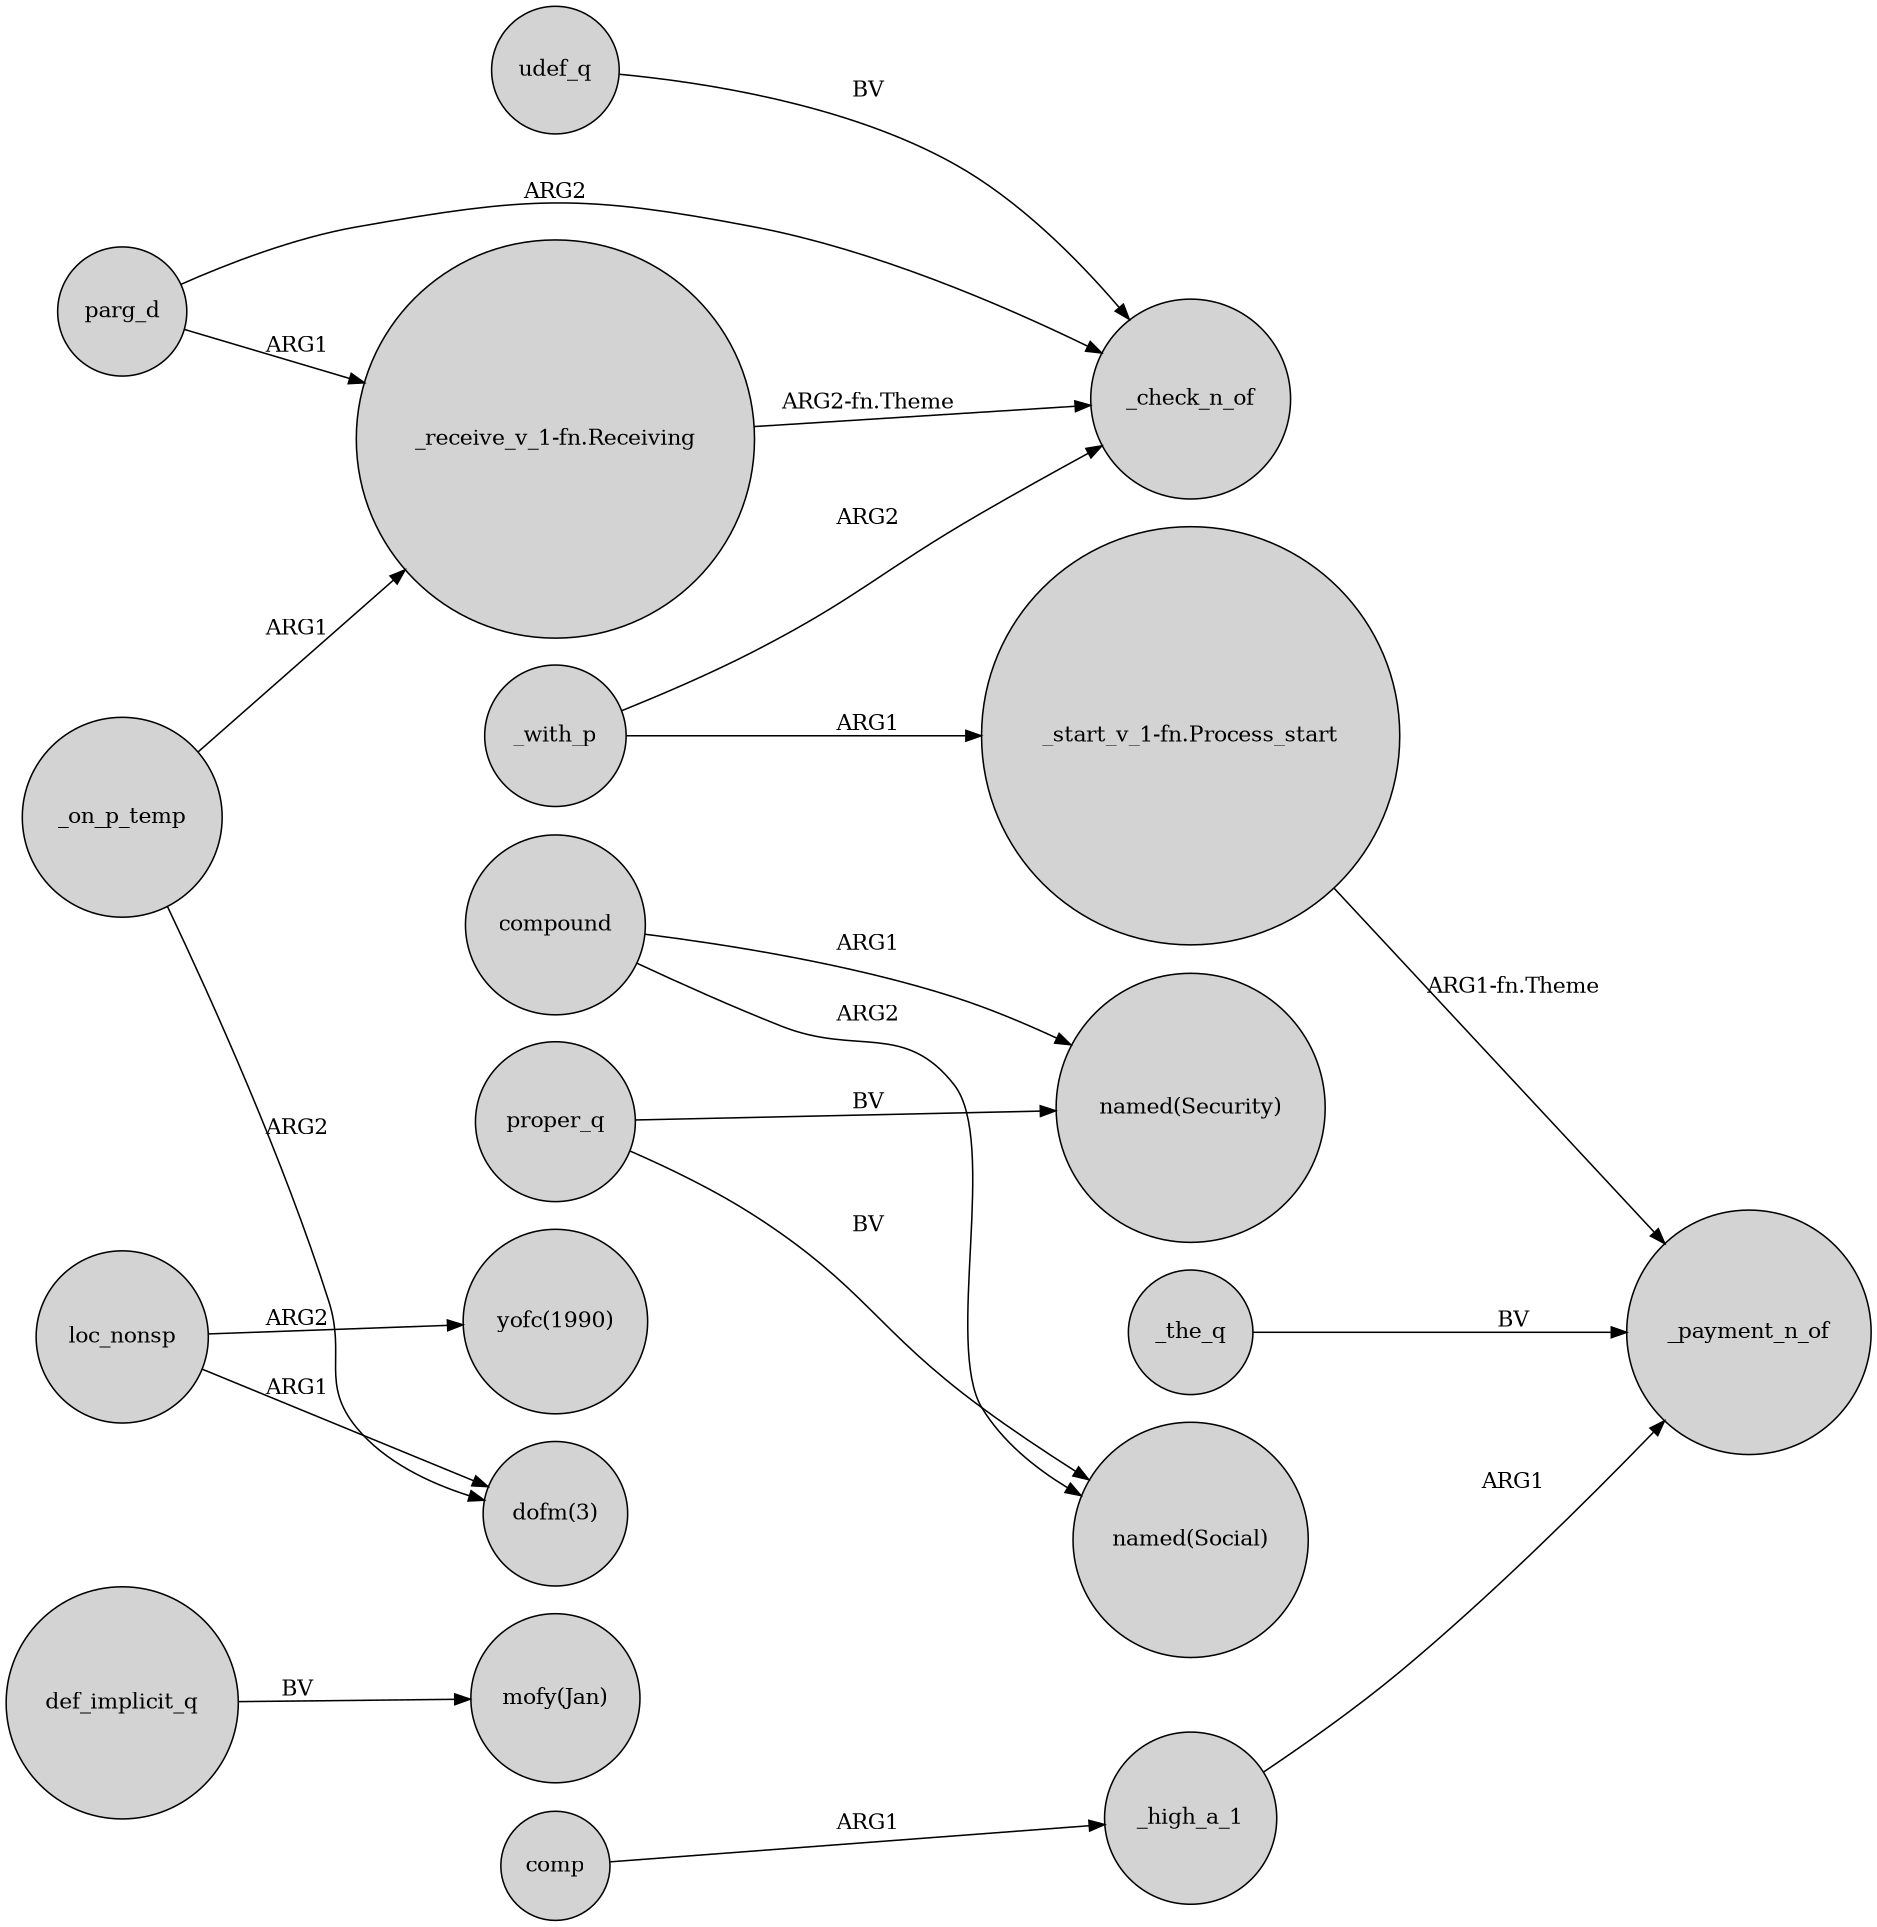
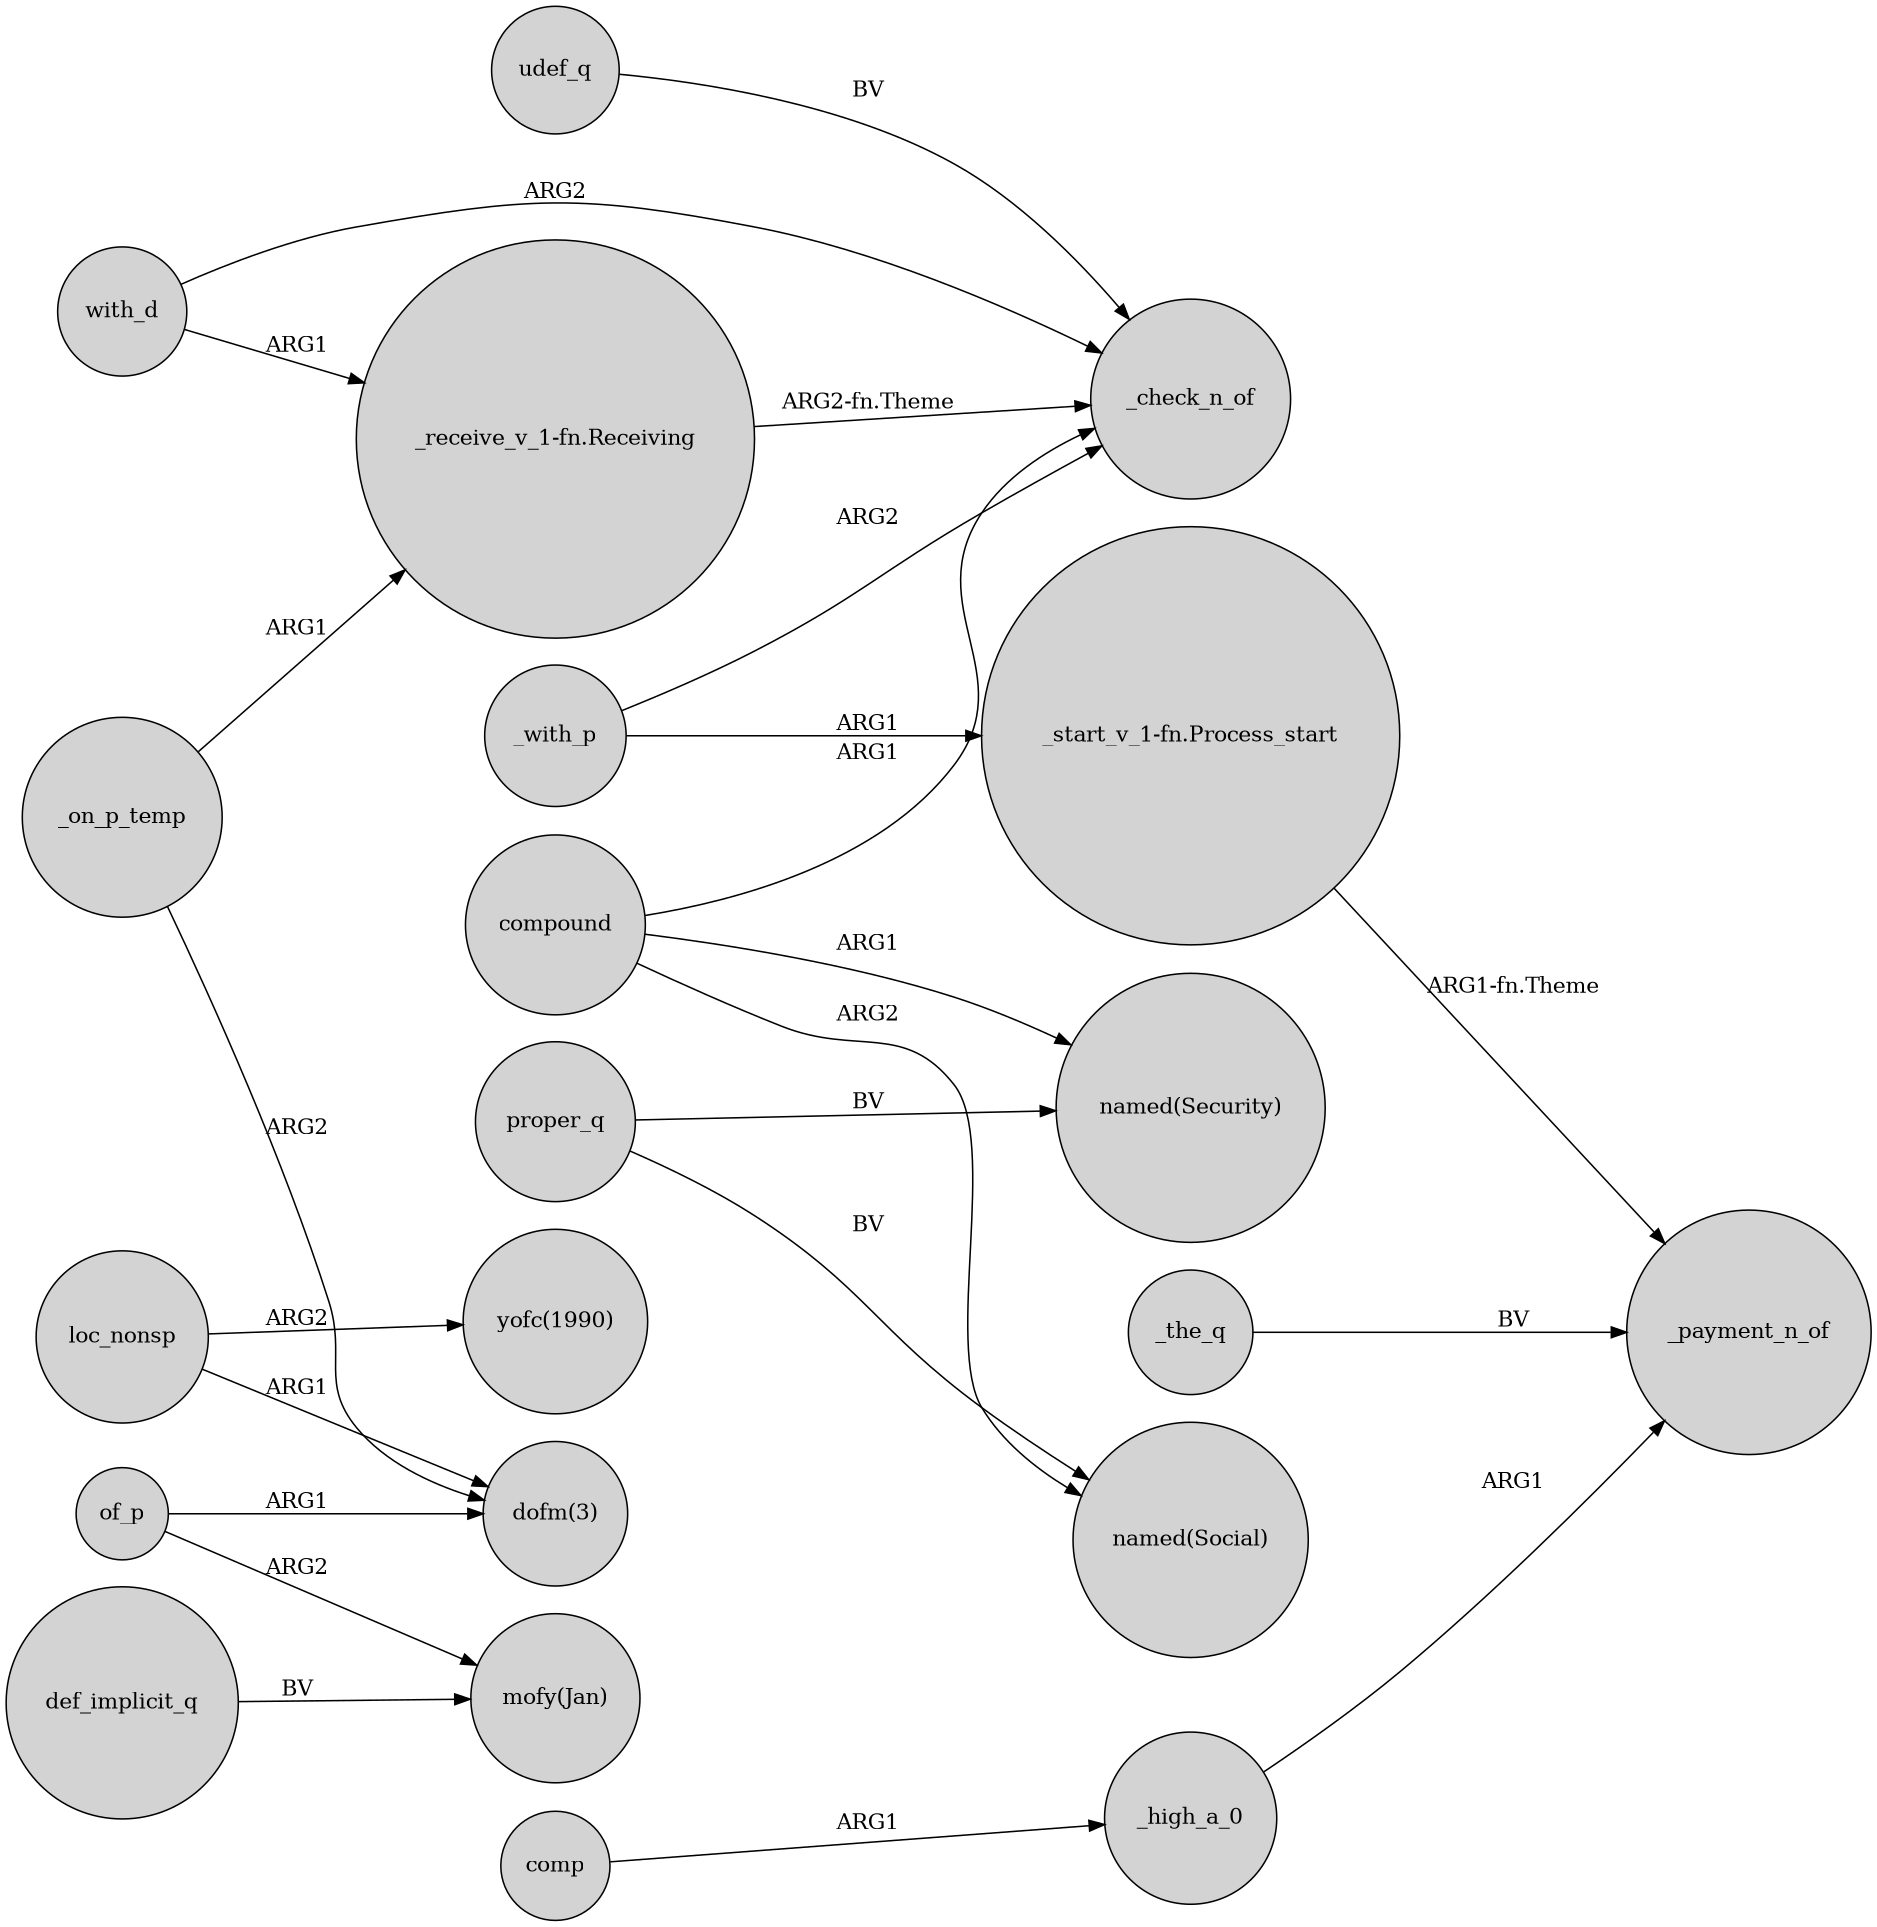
(122, 311) -> (122, 311)
none -> (964, 748)
none -> (122, 1514)
(1191, 1818) -> (1191, 1818)
